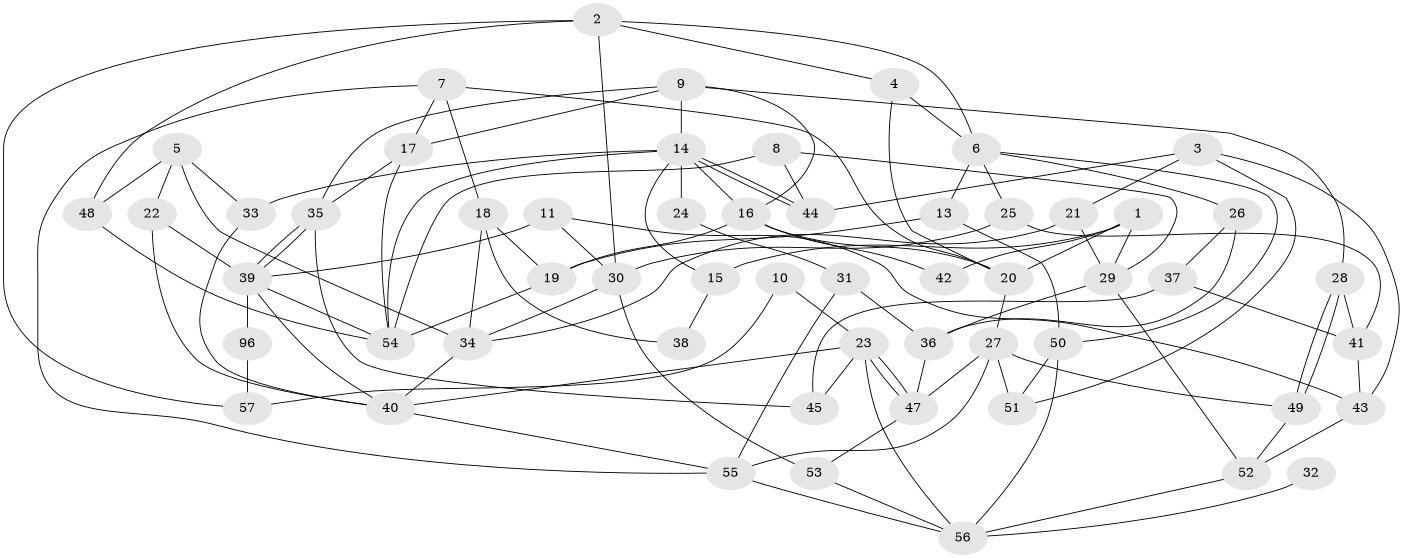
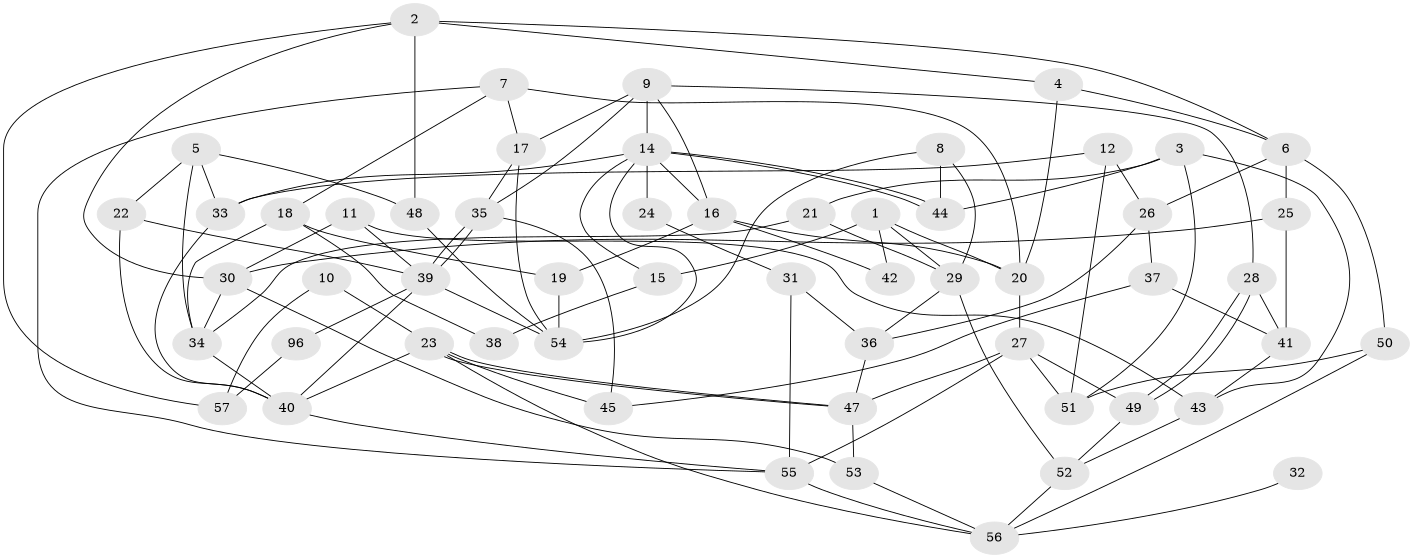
none -> (1108, 149)
(944, 214) -> none
